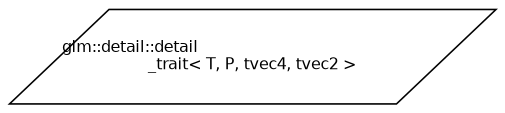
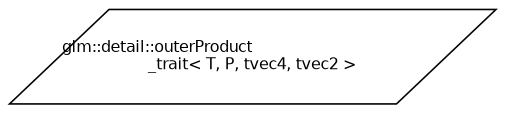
(253, 57) -> (253, 57)
